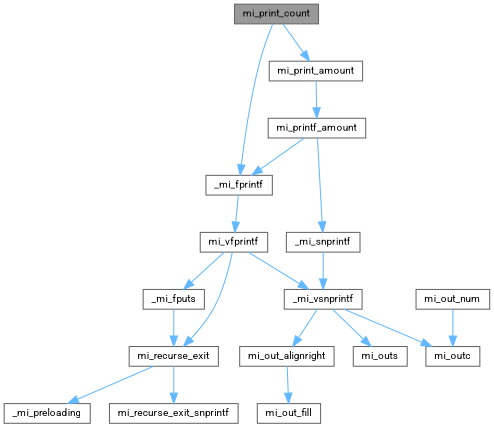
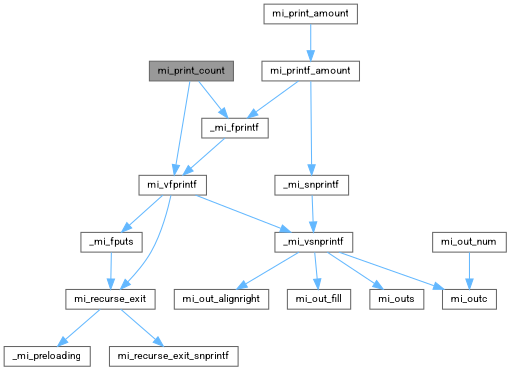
(293, 38) -> (183, 123)
(288, 380) -> (316, 266)
